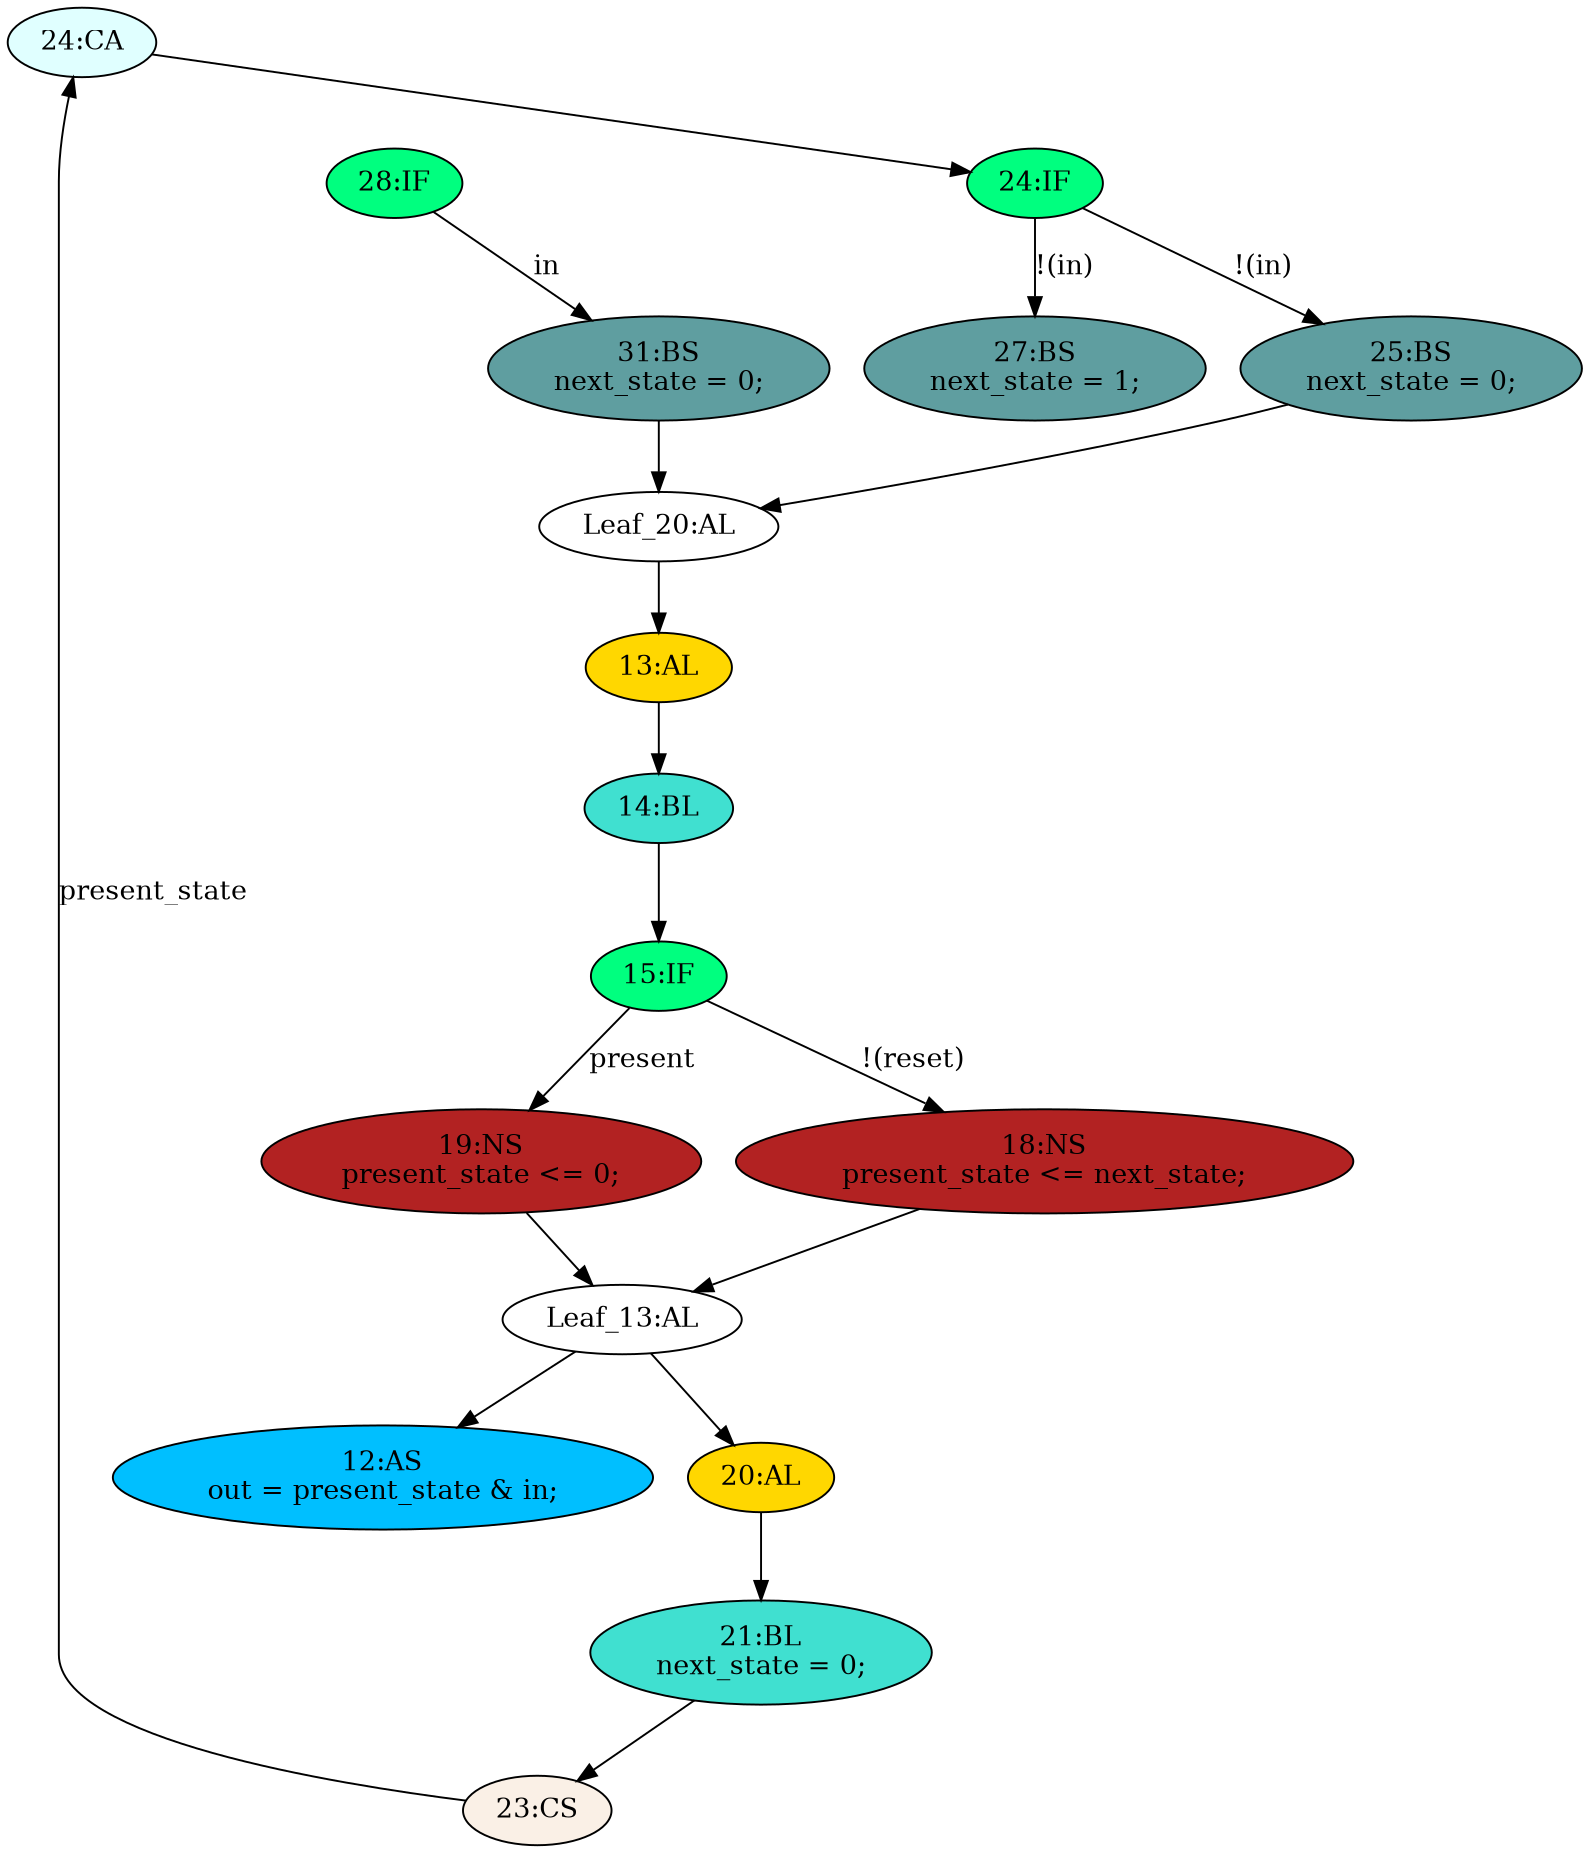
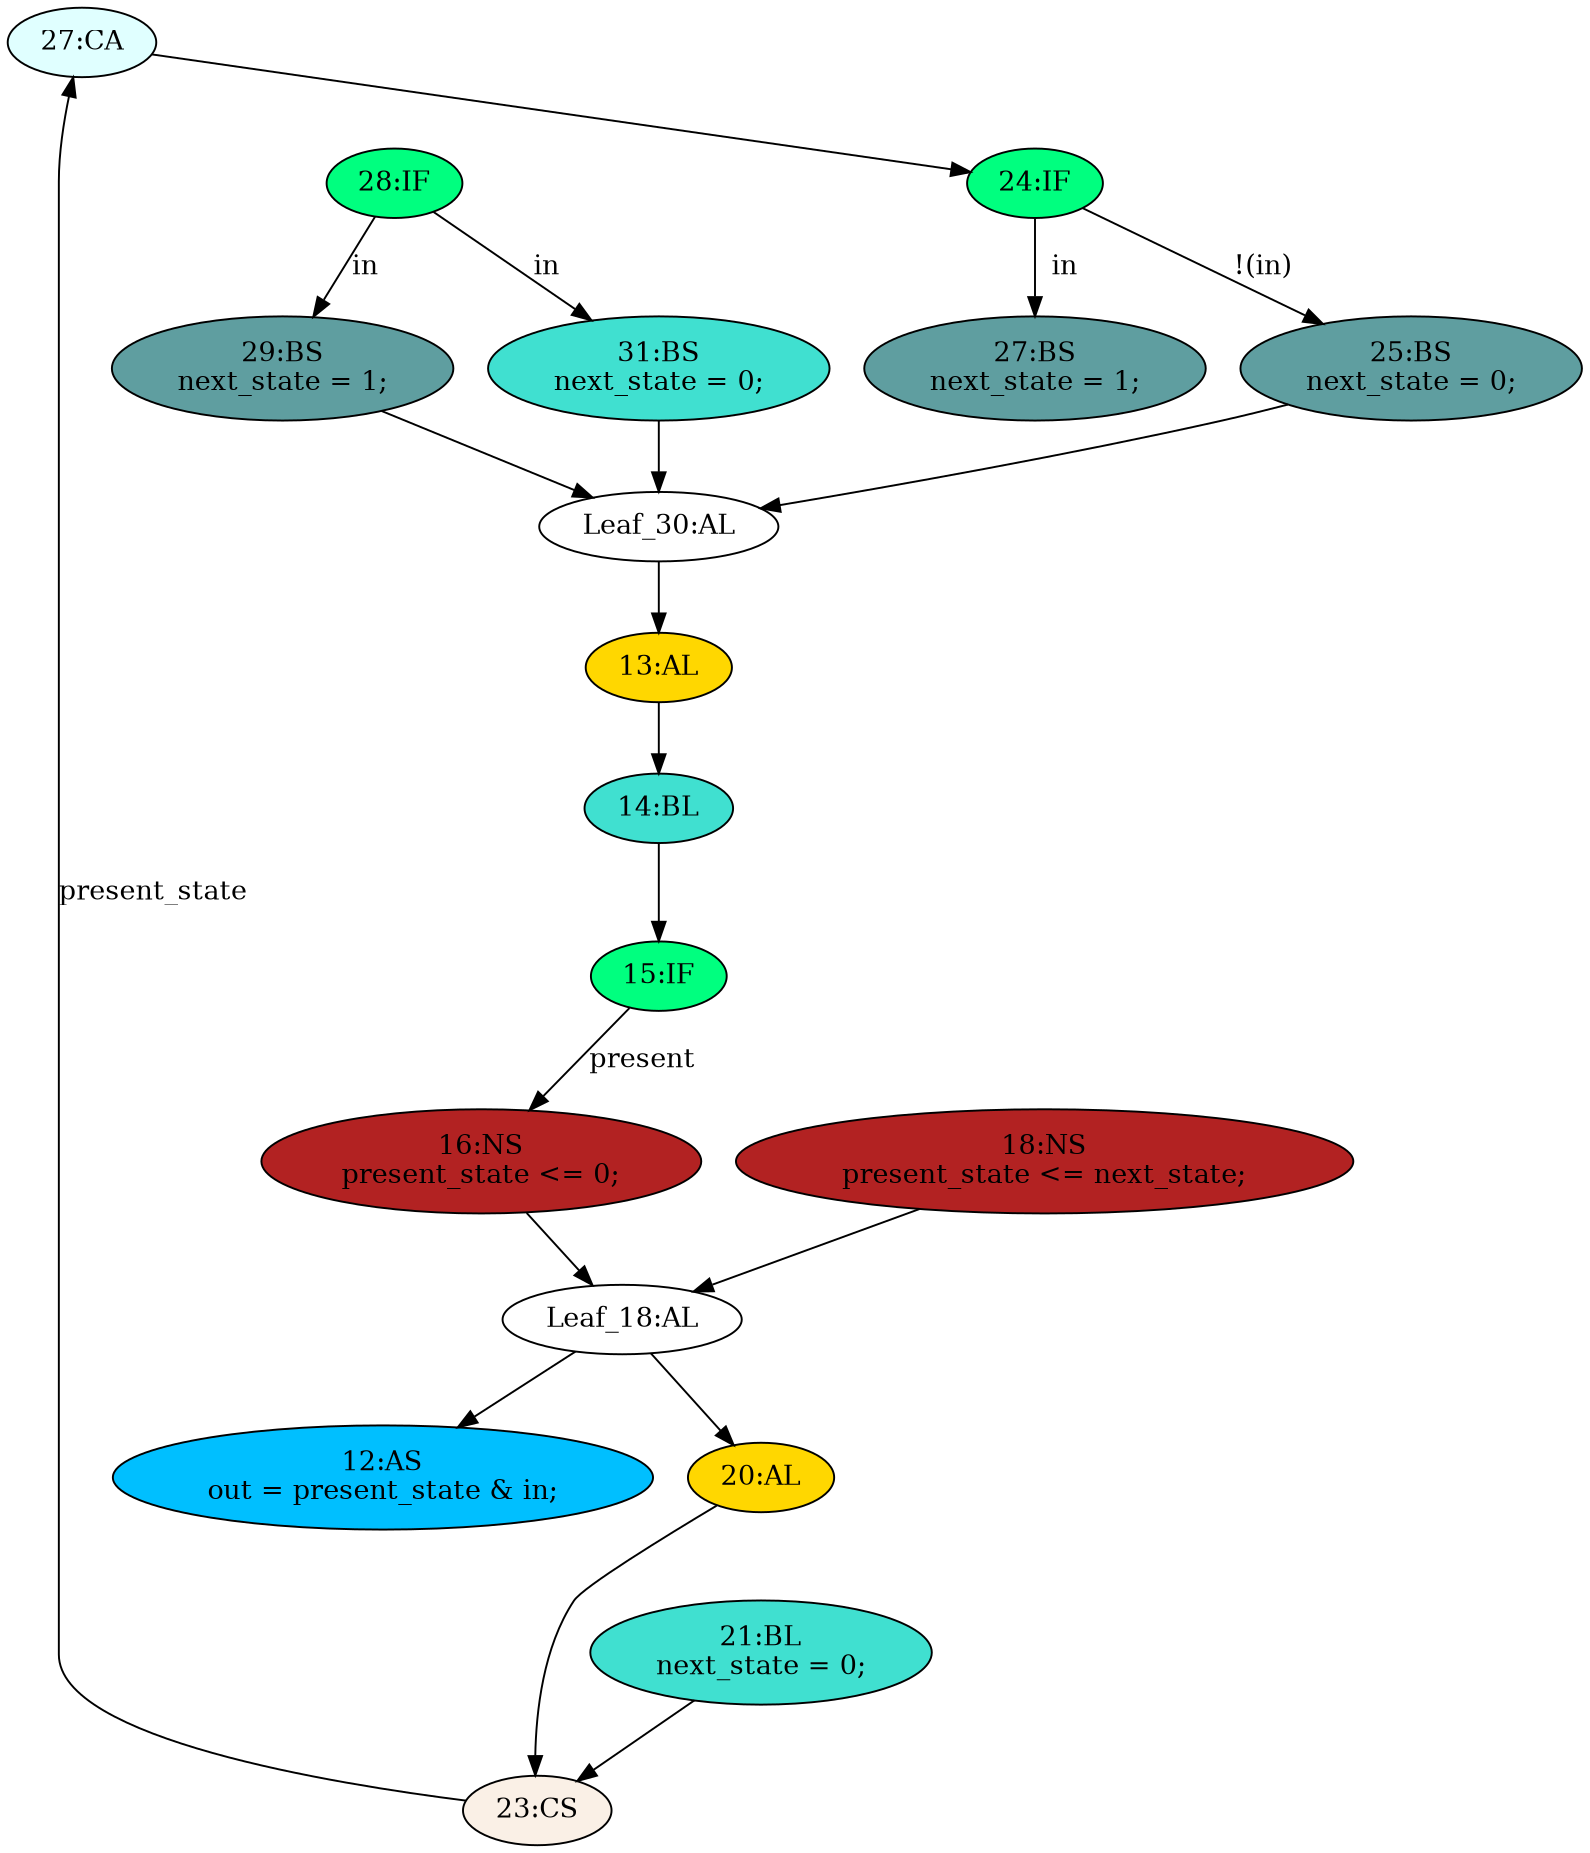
(82, 42) -> (82, 42)
(1065, 267) -> (1065, 267)
none -> (283, 368)
(659, 368) -> (659, 368)
(659, 527) -> (659, 527)
(816, 1052) -> none
(481, 1161) -> (481, 1161)
(622, 1320) -> (622, 1320)
(761, 1547) -> (578, 1597)
